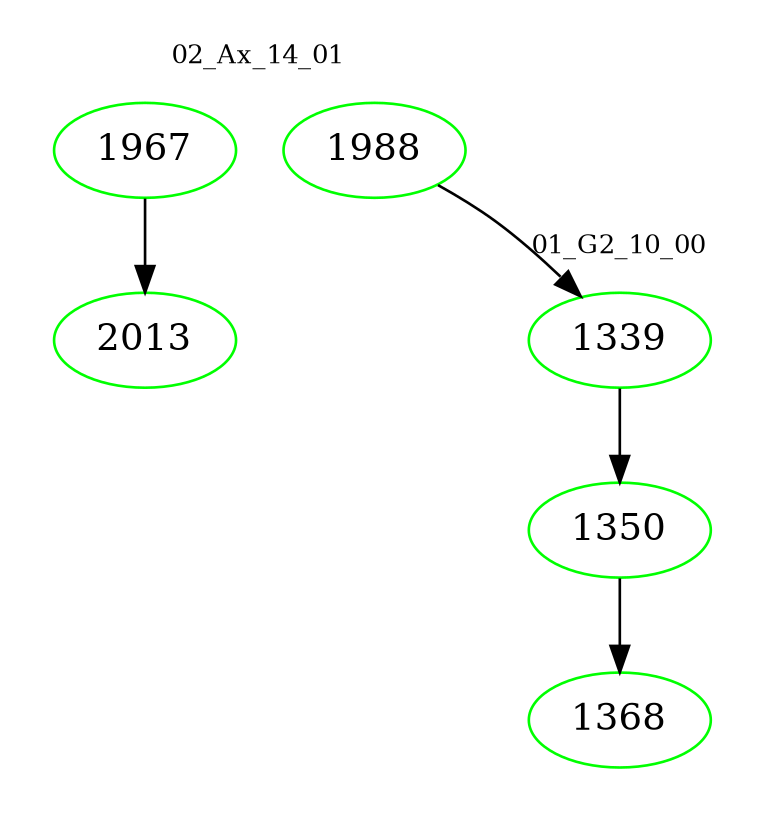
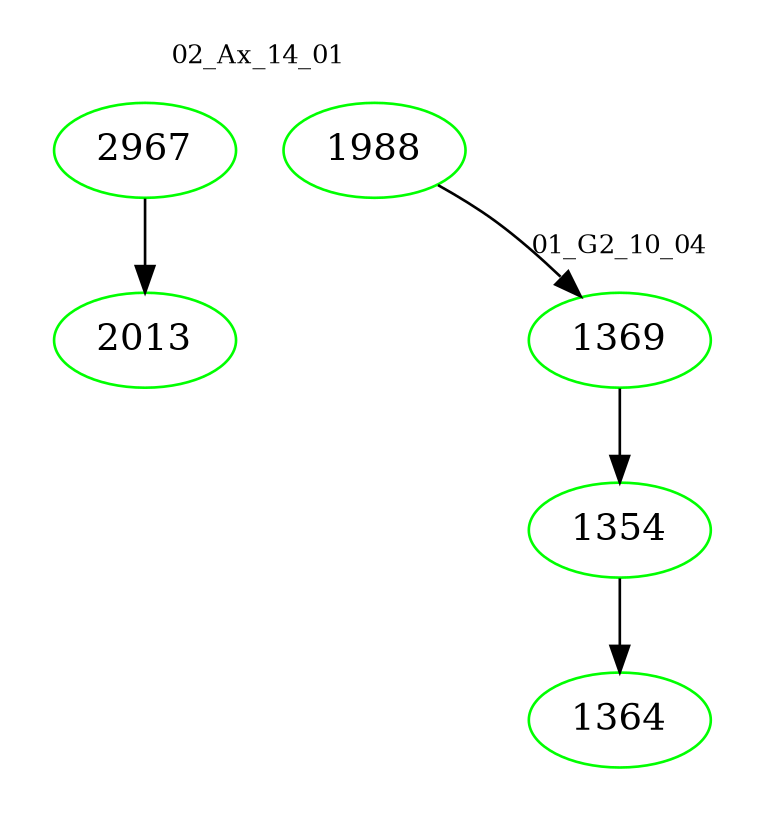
(145, 150) -> (145, 150)
(620, 247) -> (620, 247)
(620, 340) -> (620, 340)
(620, 530) -> (620, 530)
(620, 720) -> (620, 720)
